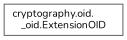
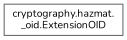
(64, 20) -> (64, 20)
